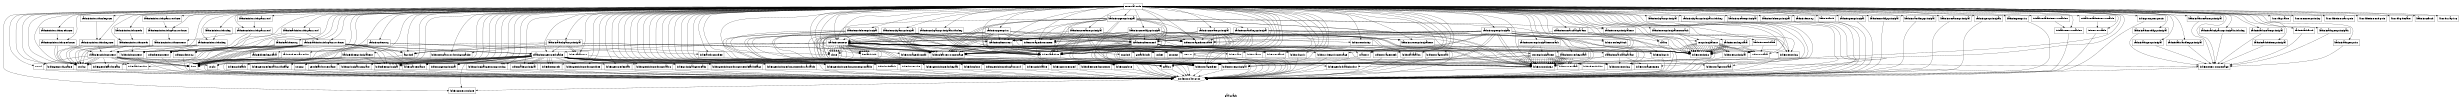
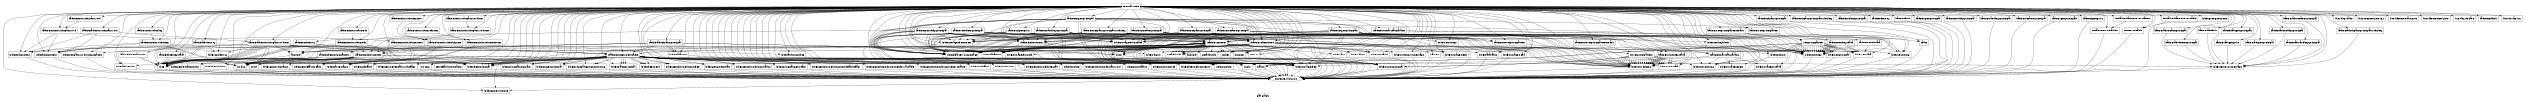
(612, 9) -> (655, 32)
(1743, 19) -> none
